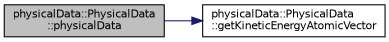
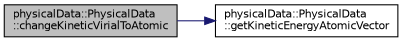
(84, 21) -> (91, 21)
